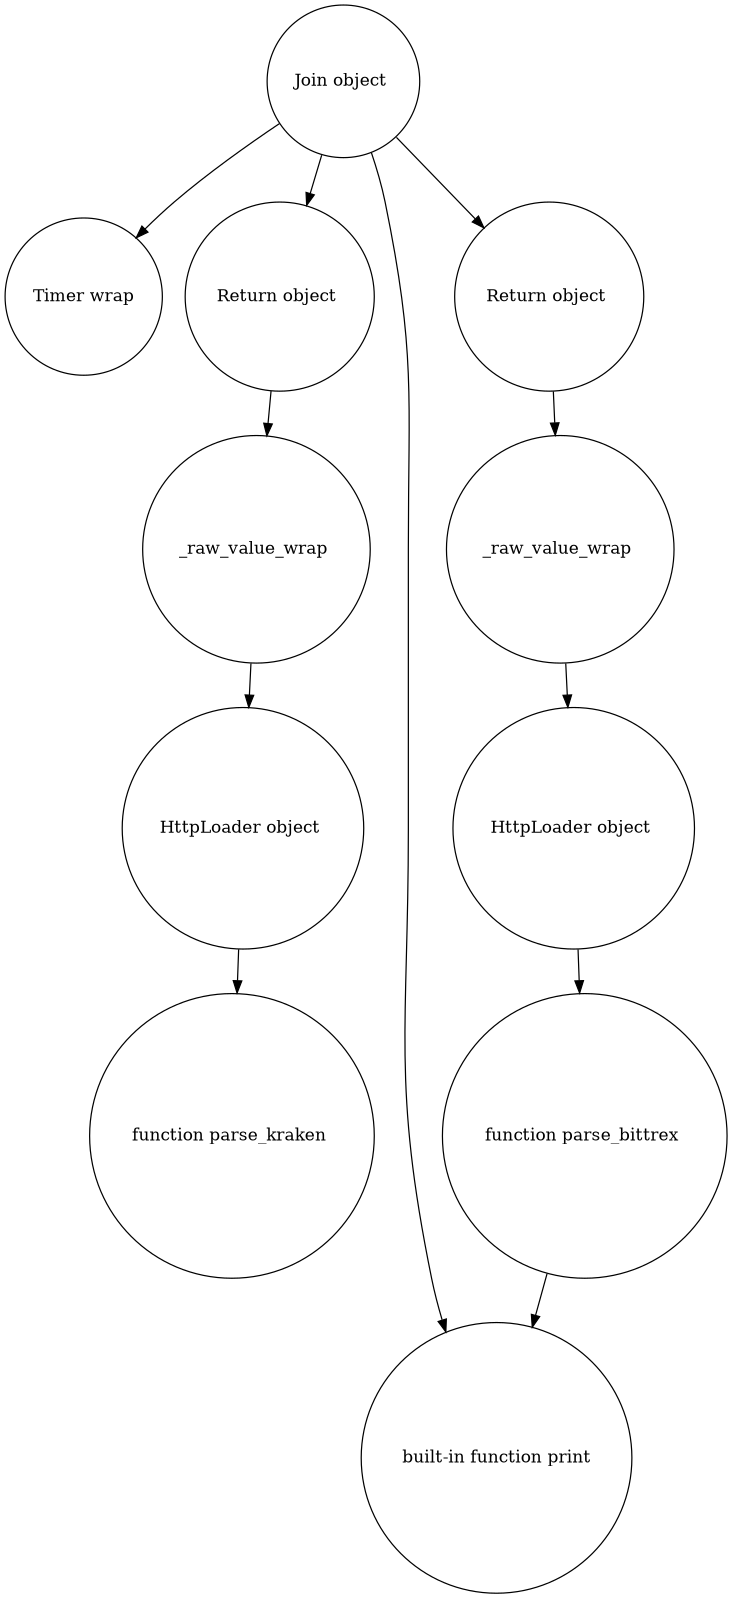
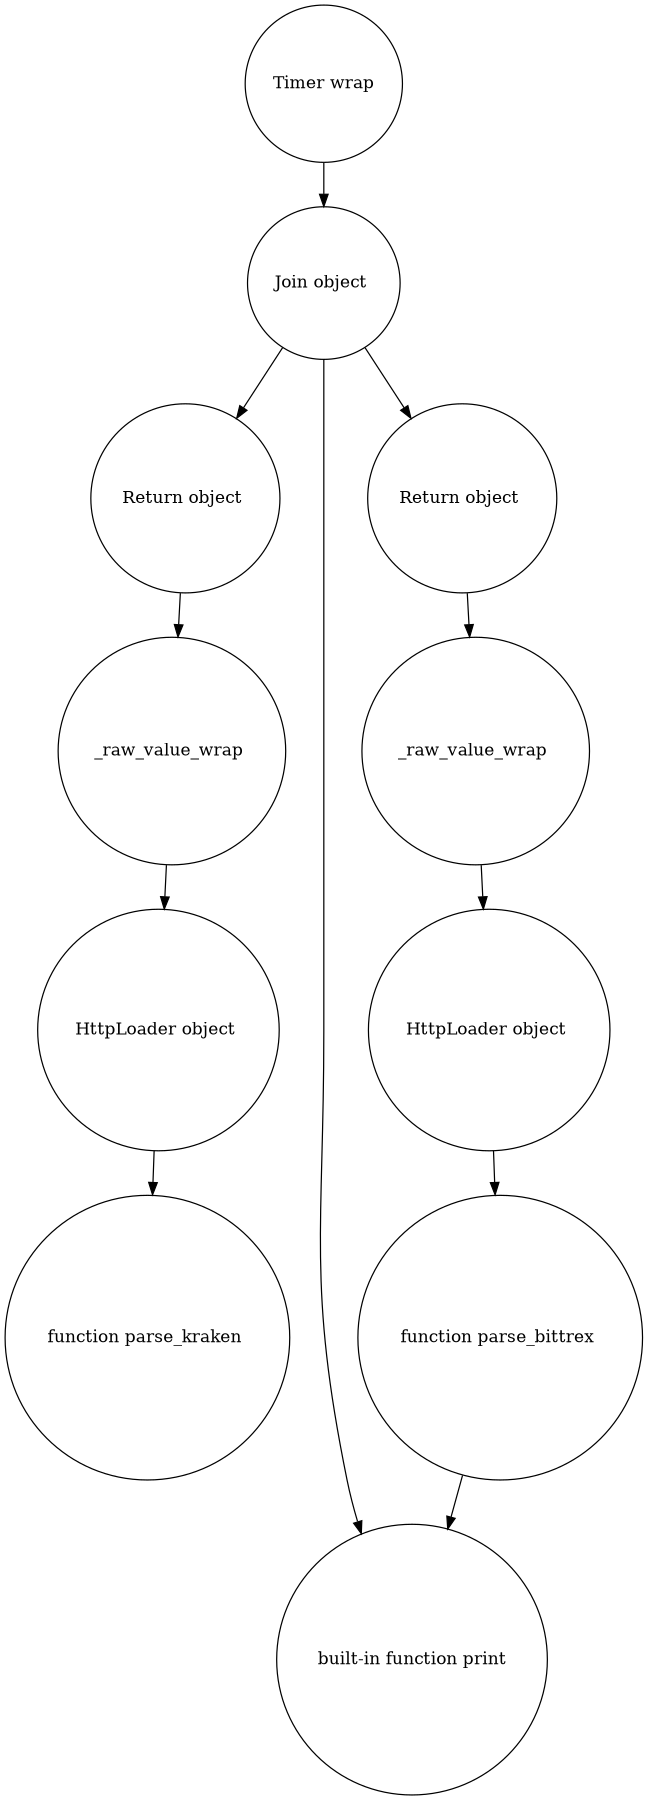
(210, 173) -> (324, 178)
